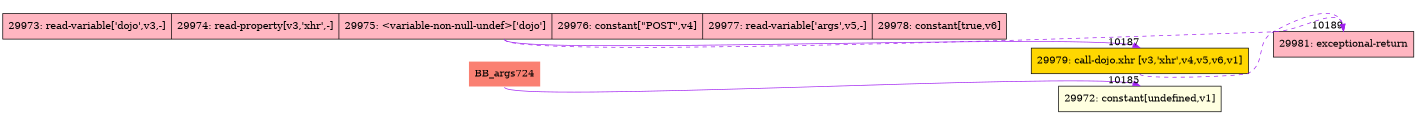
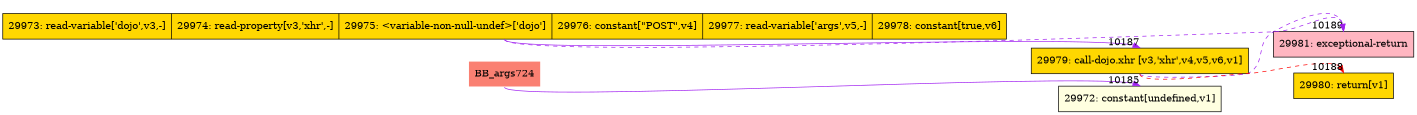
(505, 26) -> (505, 26)
none -> (1344, 86)
